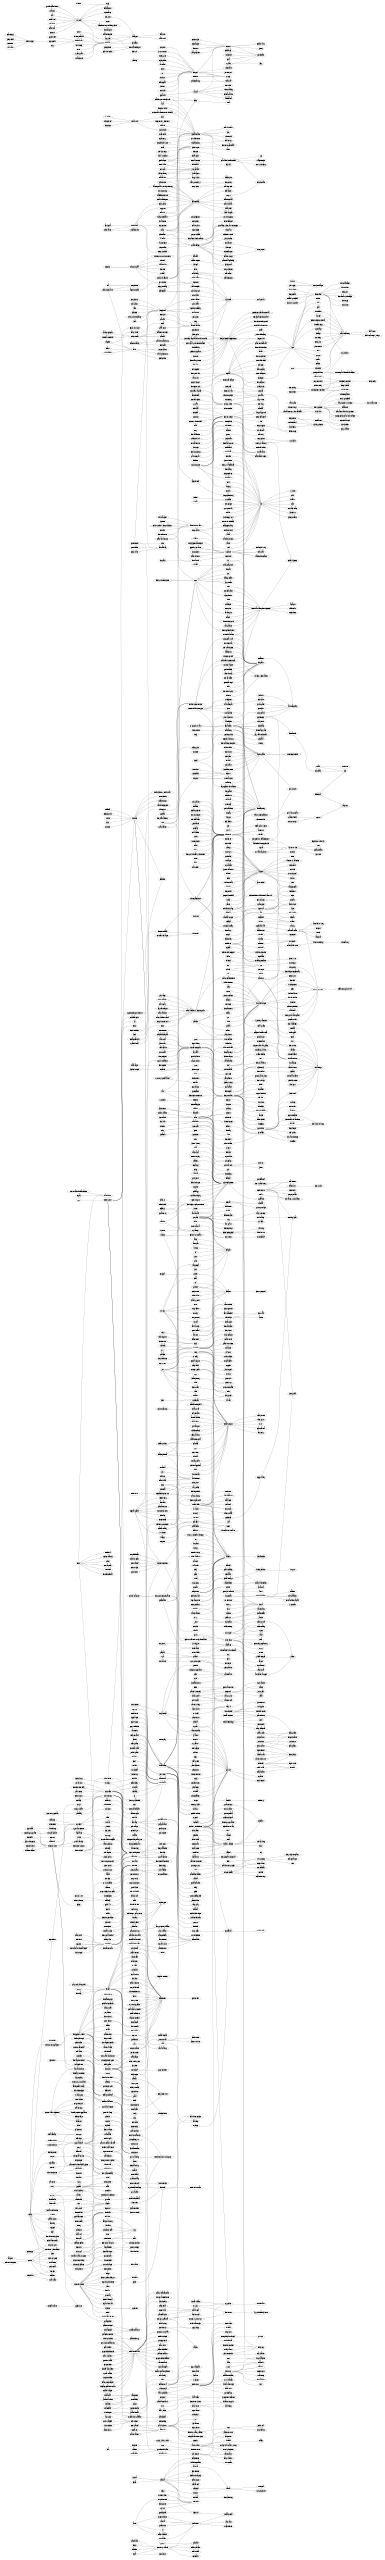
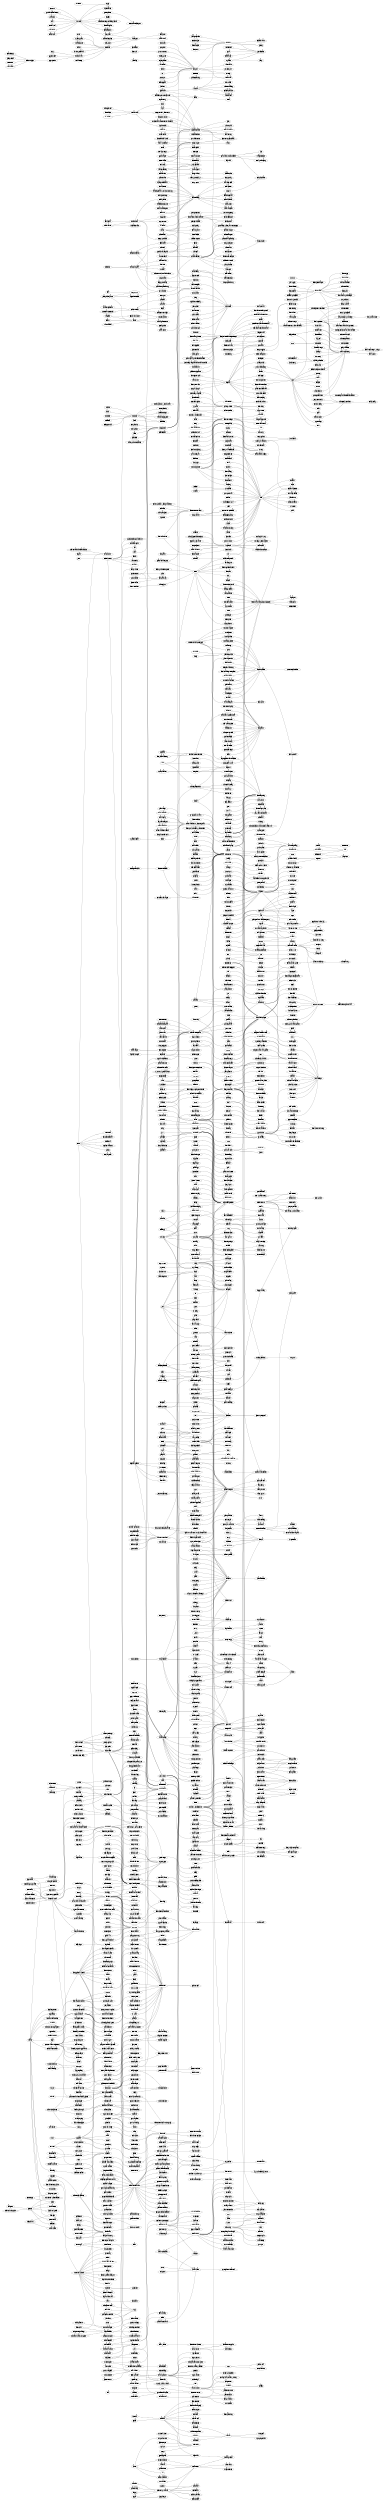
(108, 52) -> none
(261, 452) -> (261, 450)
(196, 1413) -> none
(108, 2082) -> (108, 2119)
